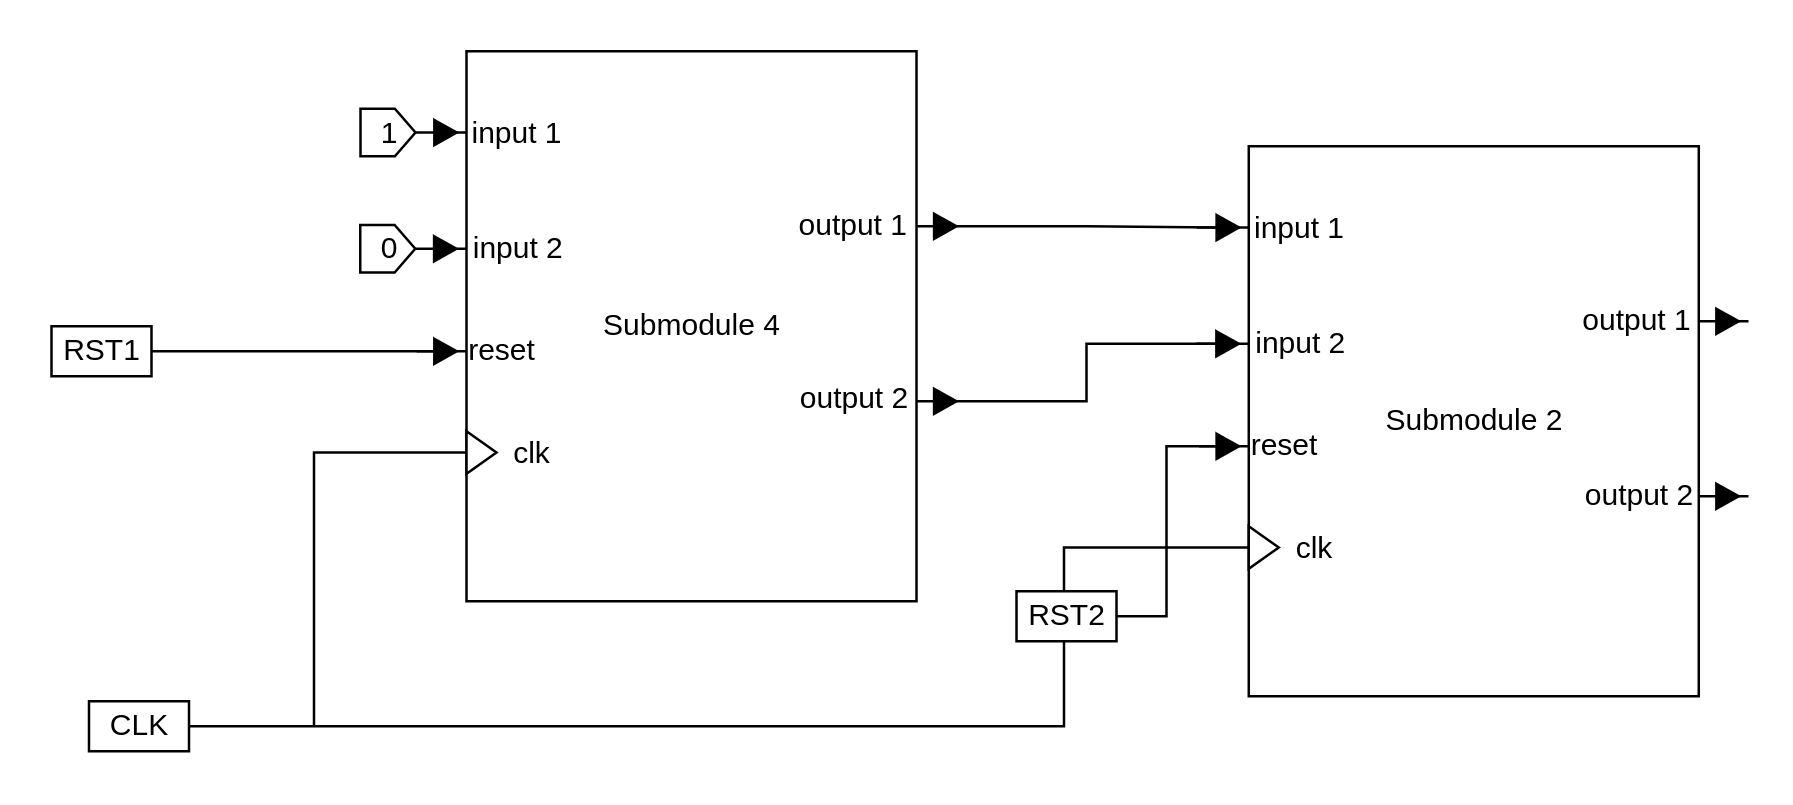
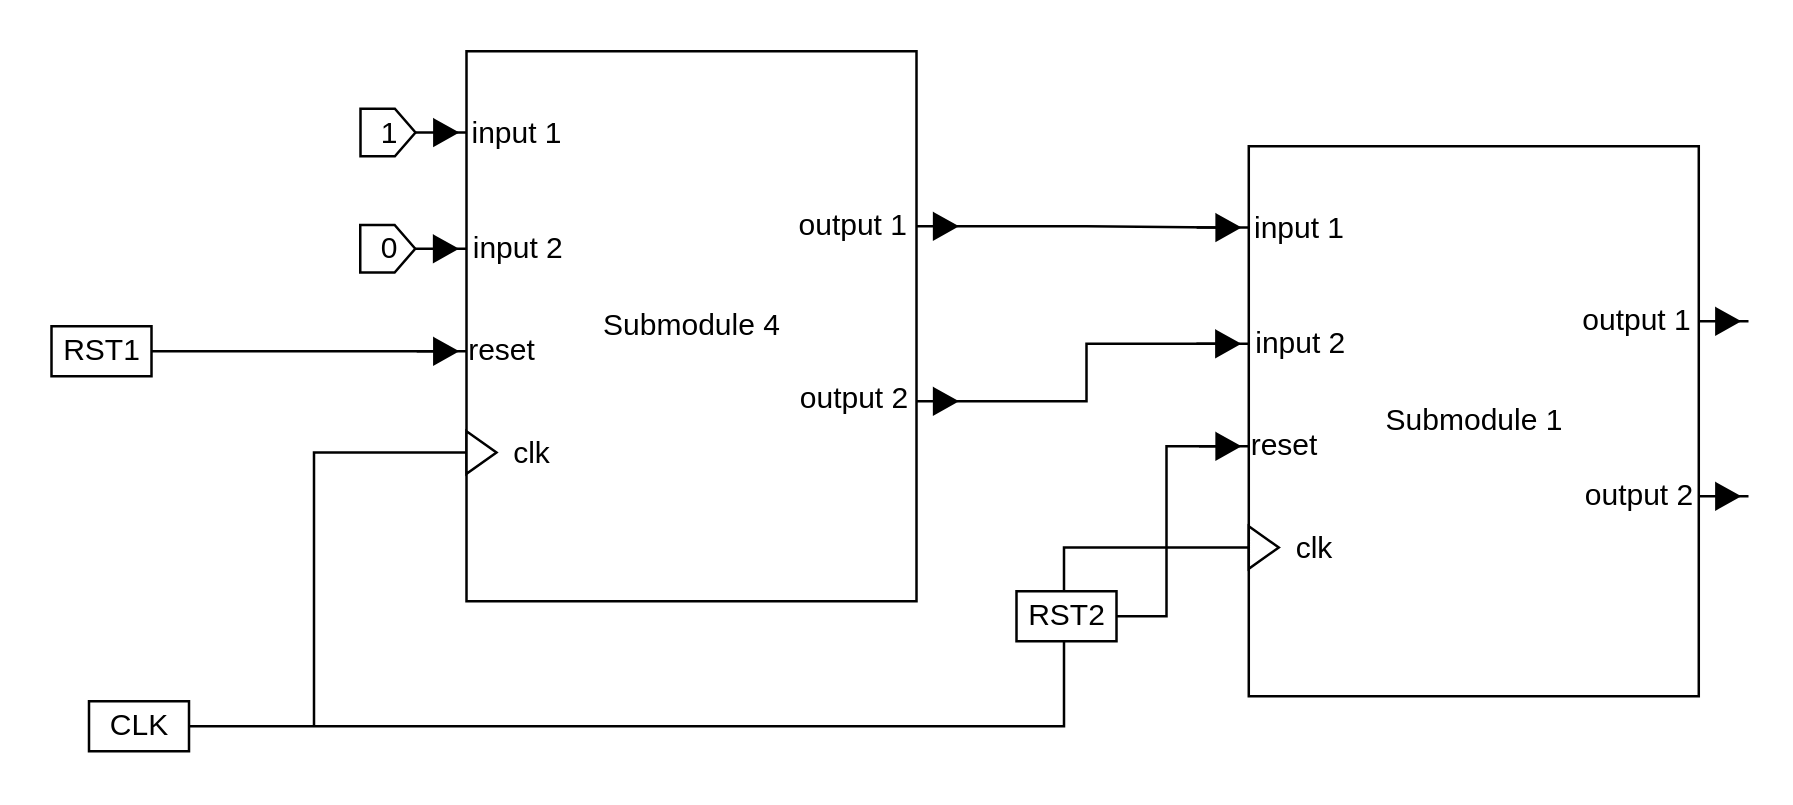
(1475, 421) -> (1475, 421)
